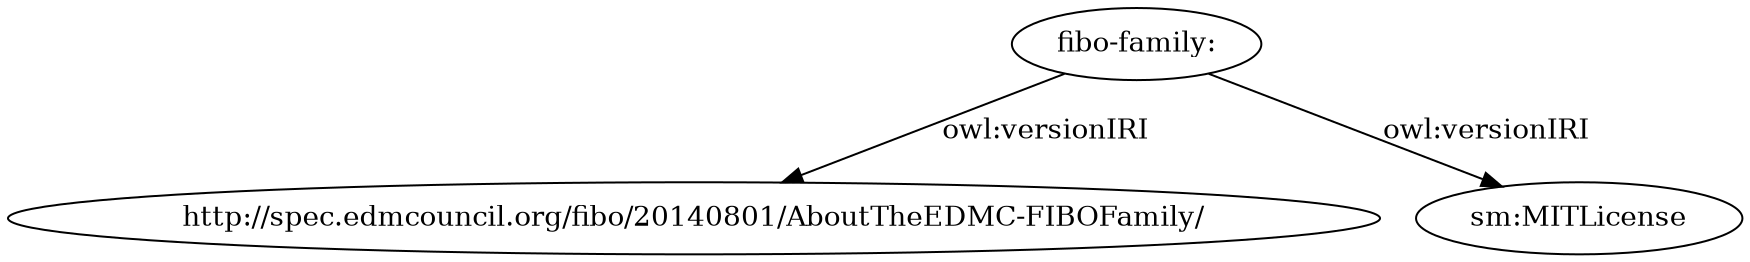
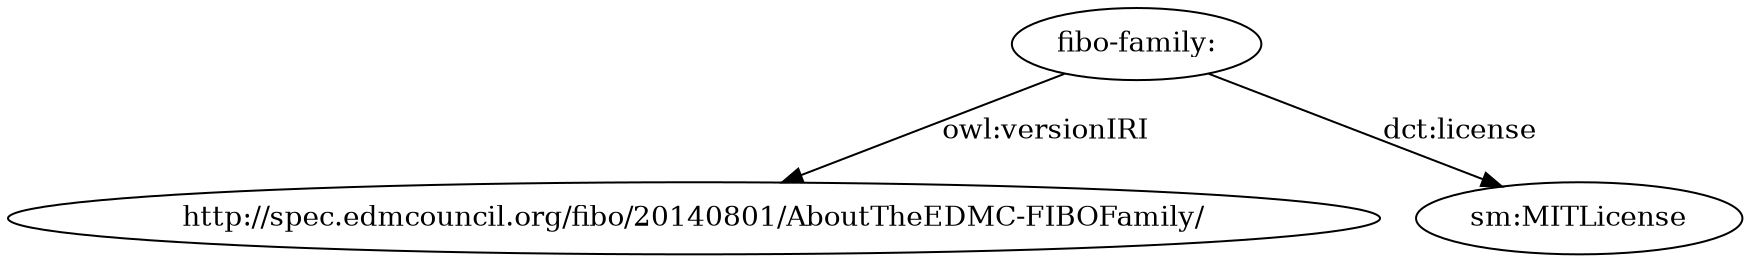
(1486, 131) -> (1460, 131)
